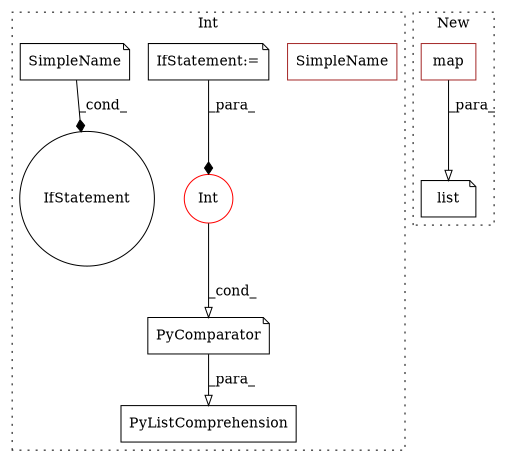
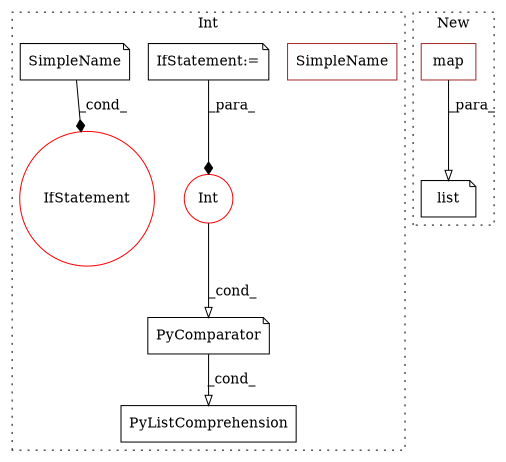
(87, 199) -> (87, 199)
(232, 380) -> (232, 380)
